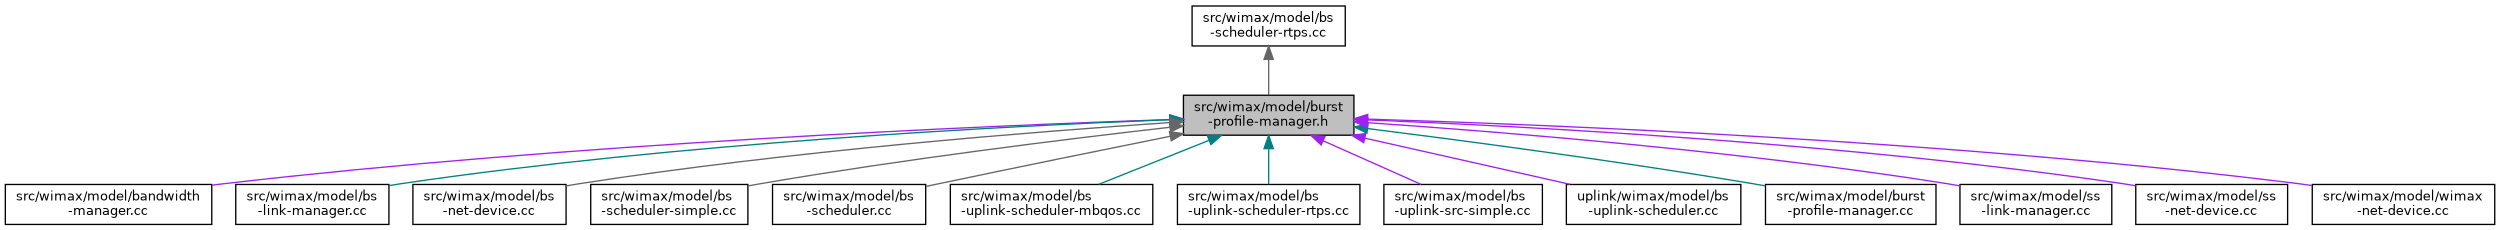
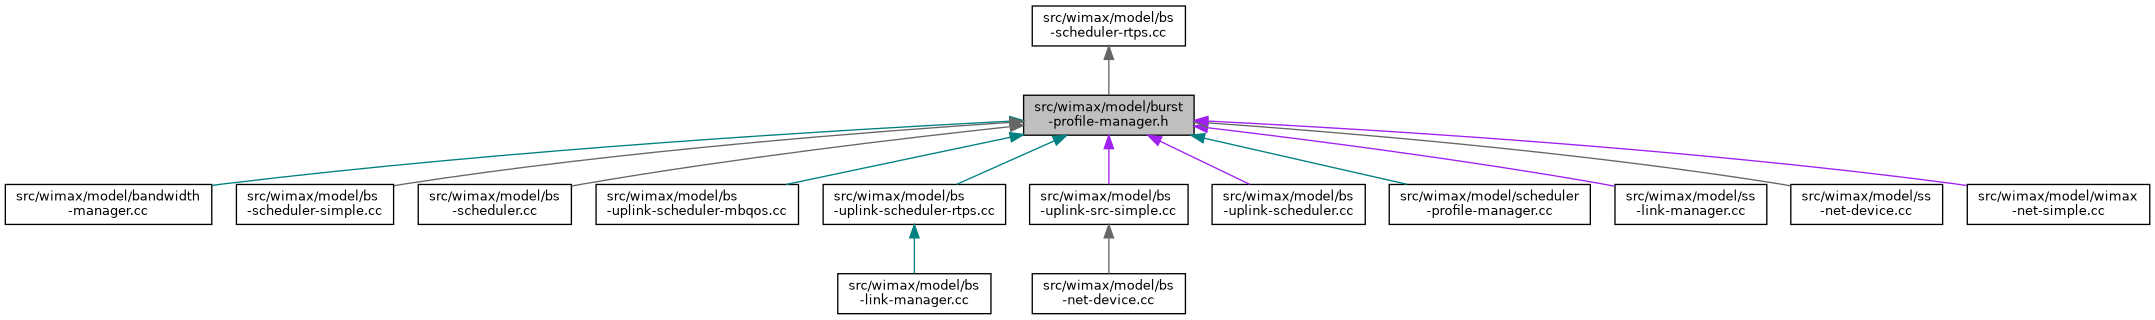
(642, 146) -> (610, 147)
(867, 148) -> (1109, 256)
(1829, 150) -> (1500, 148)
(642, 155) -> (914, 256)
(1654, 204) -> (1289, 204)
(1851, 204) -> (1490, 204)
(2403, 204) -> (2059, 204)
